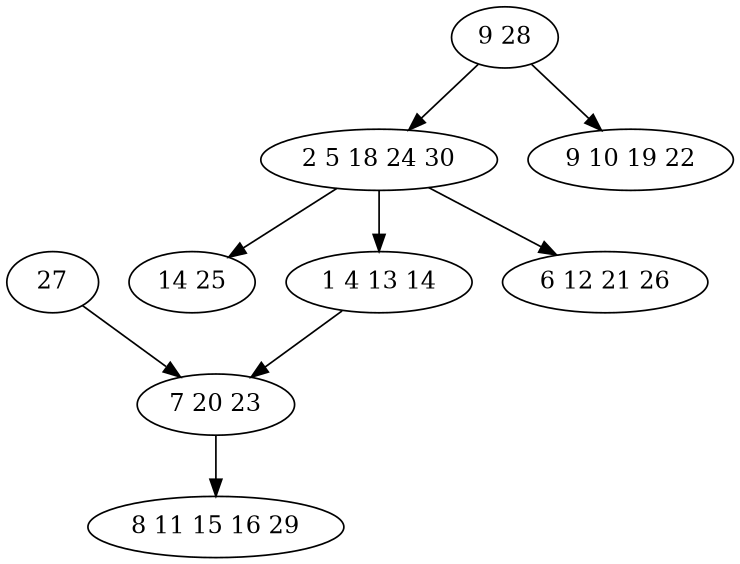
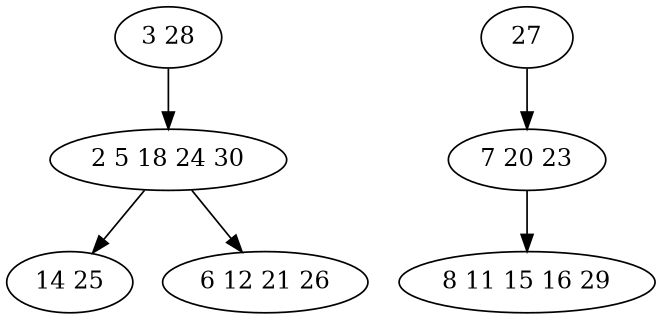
(505, 37) -> (168, 37)
(631, 160) -> none
(379, 282) -> none
